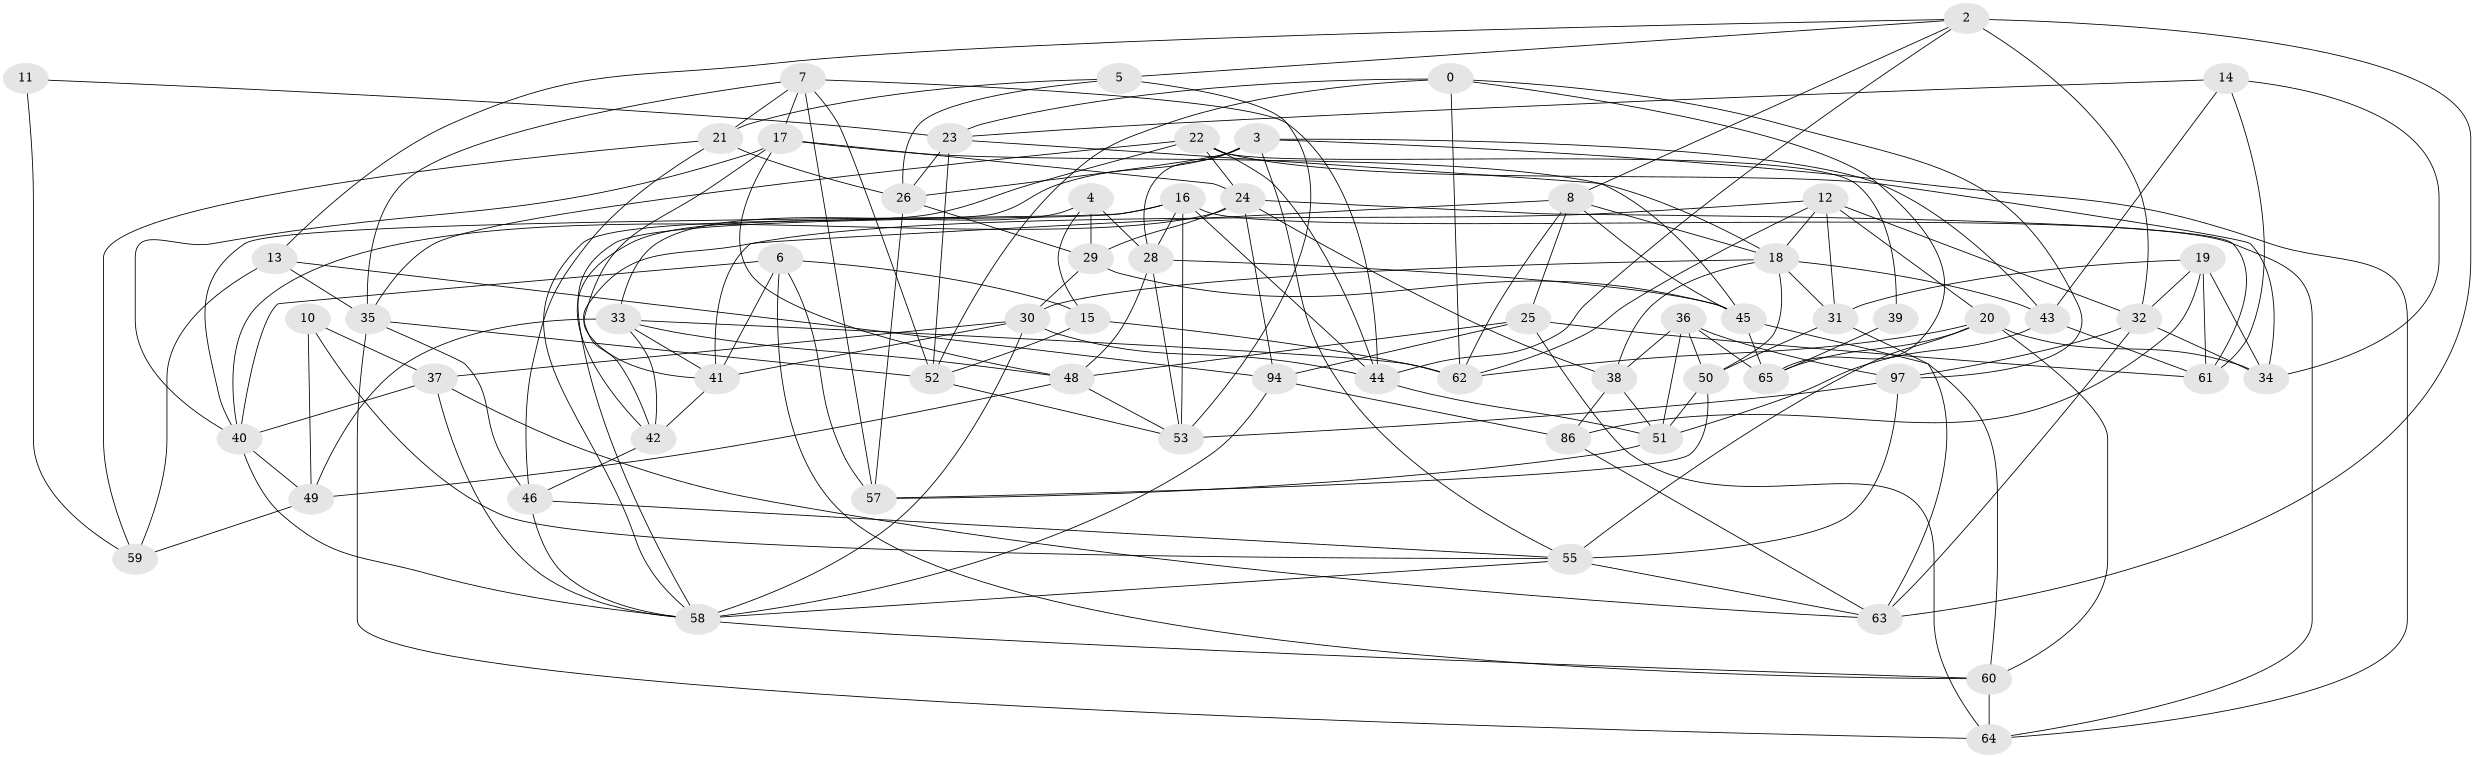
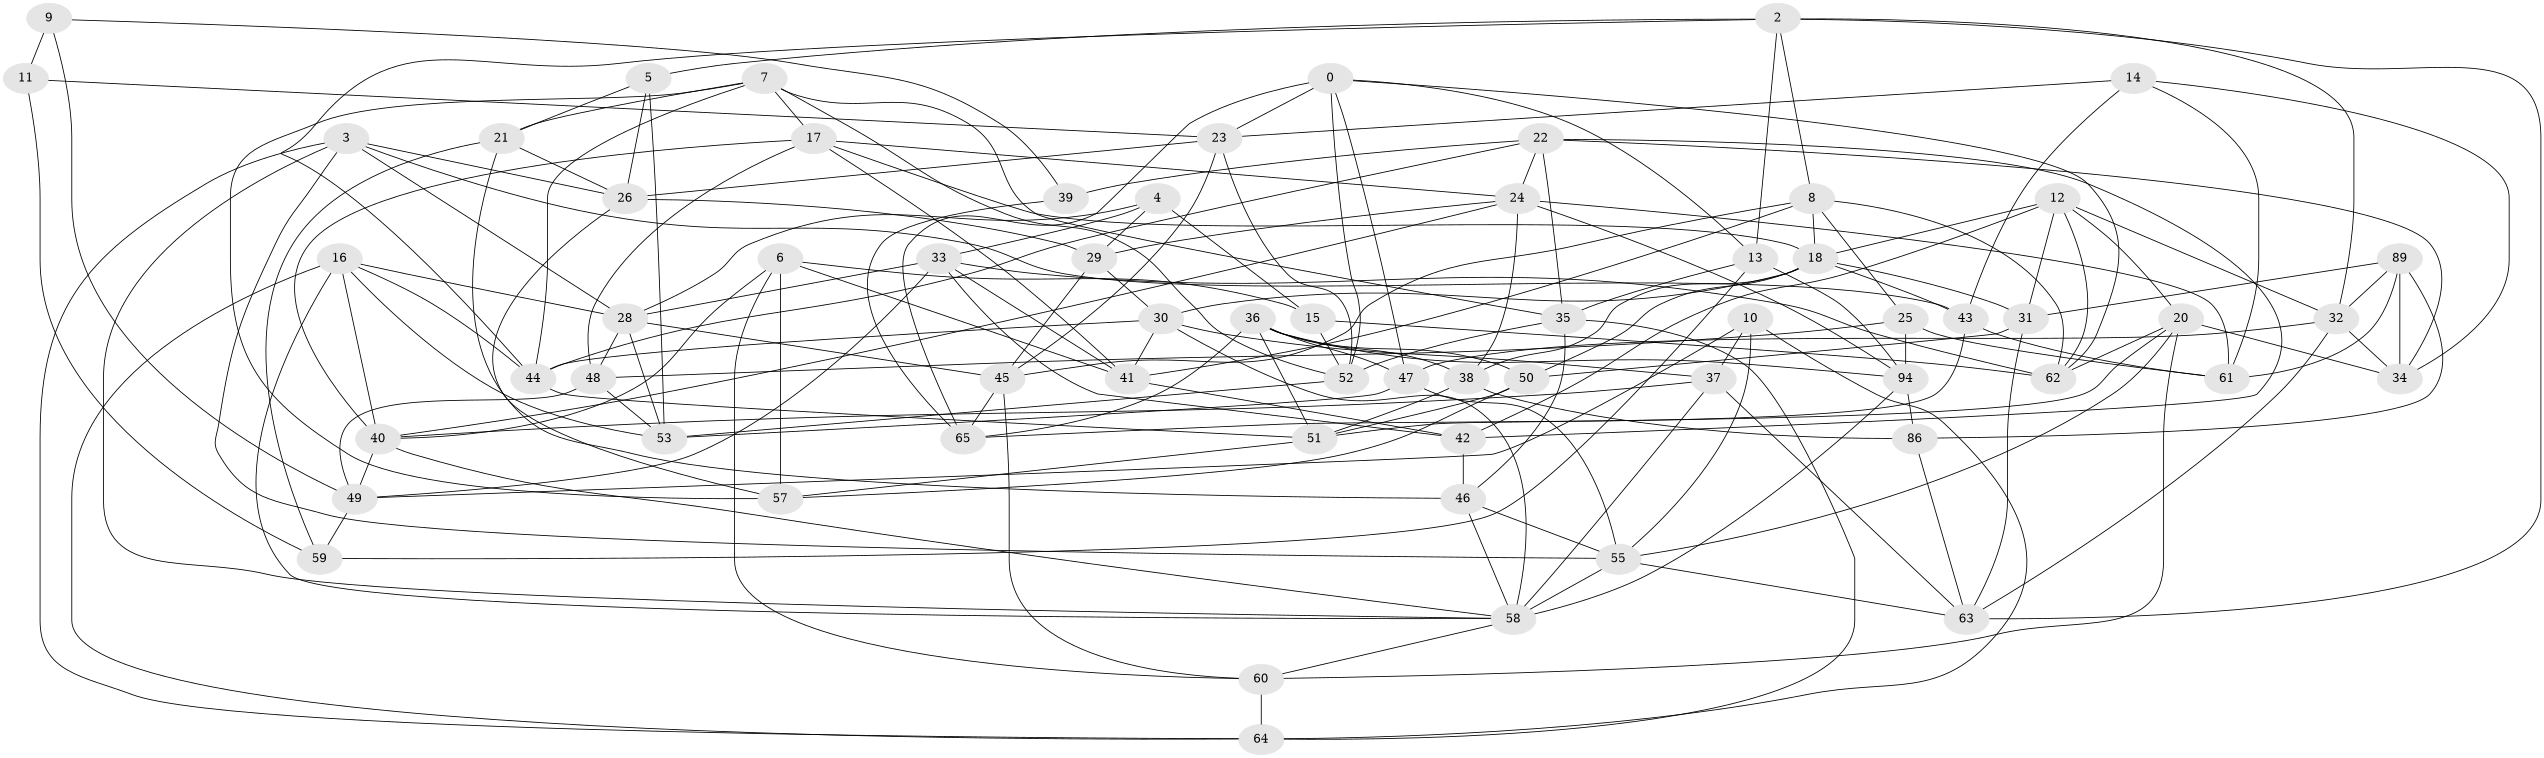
none -> (49, 18)
none -> (1566, 122)
(2203, 259) -> (2400, 259)
(824, 351) -> (789, 288)
none -> (1591, 360)
(1898, 379) -> (1407, 379)
(1814, 485) -> (1870, 687)
